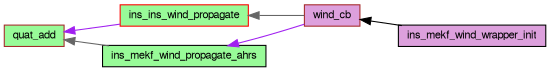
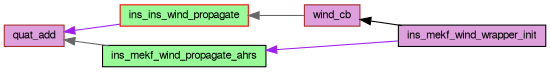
(271, 34) -> (338, 45)
(34, 36) -> (34, 36)
